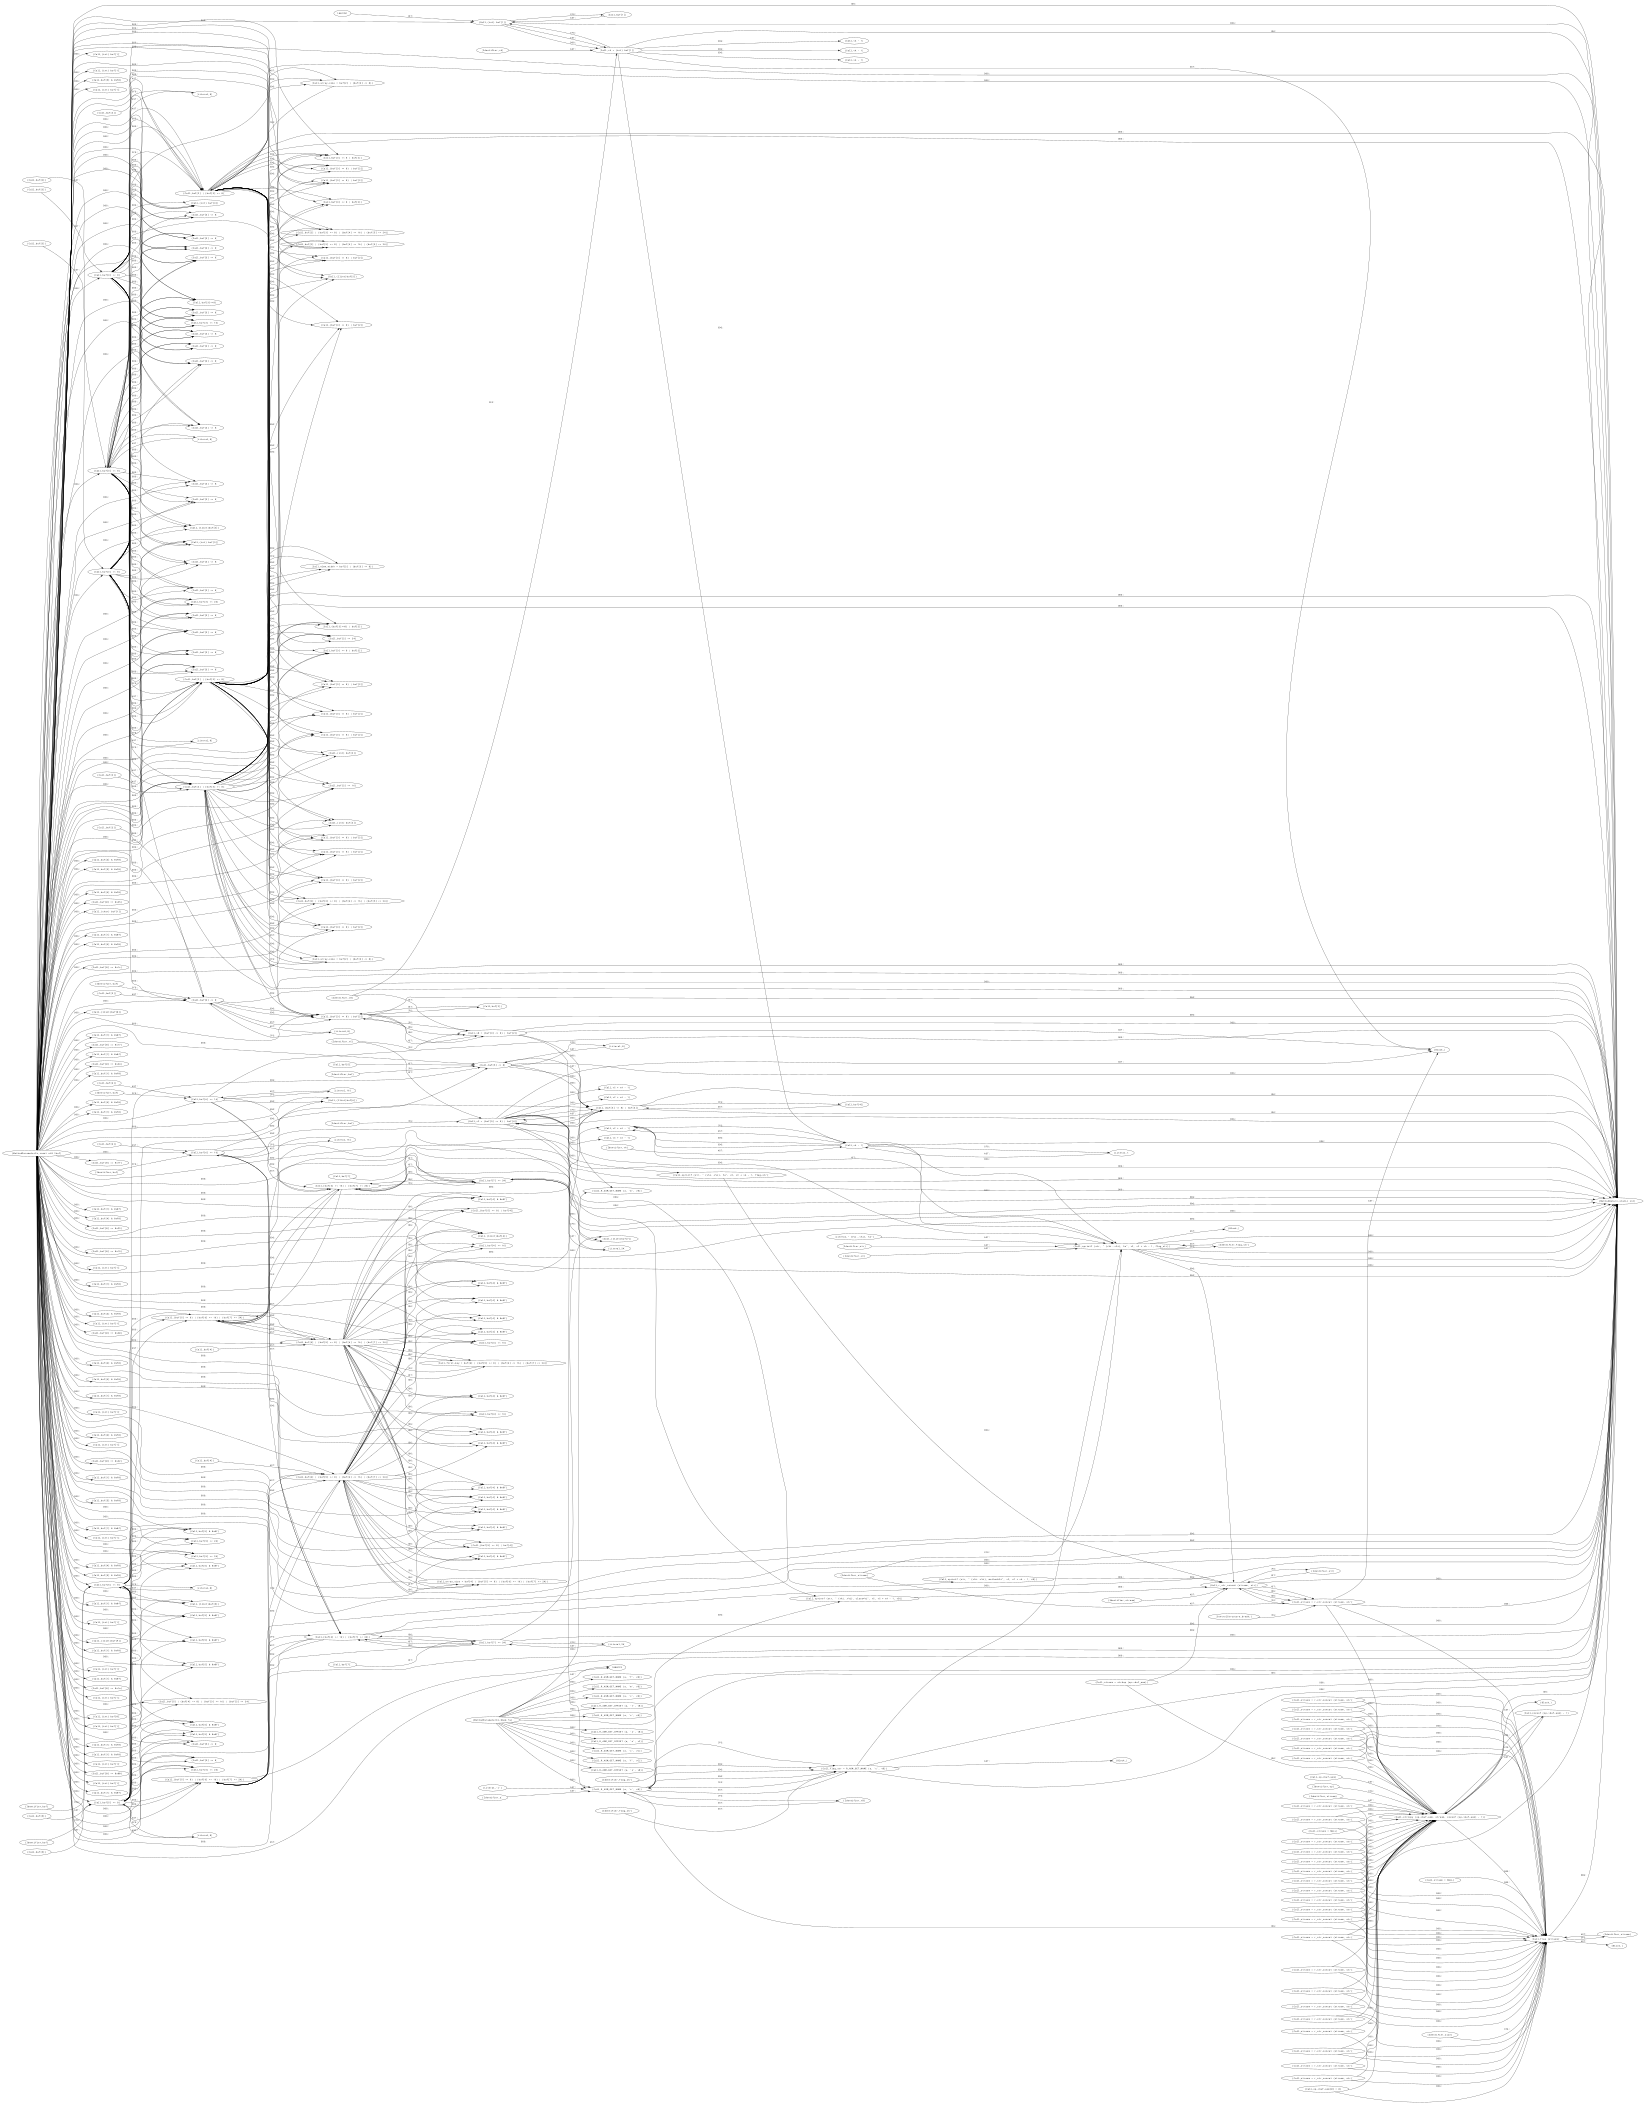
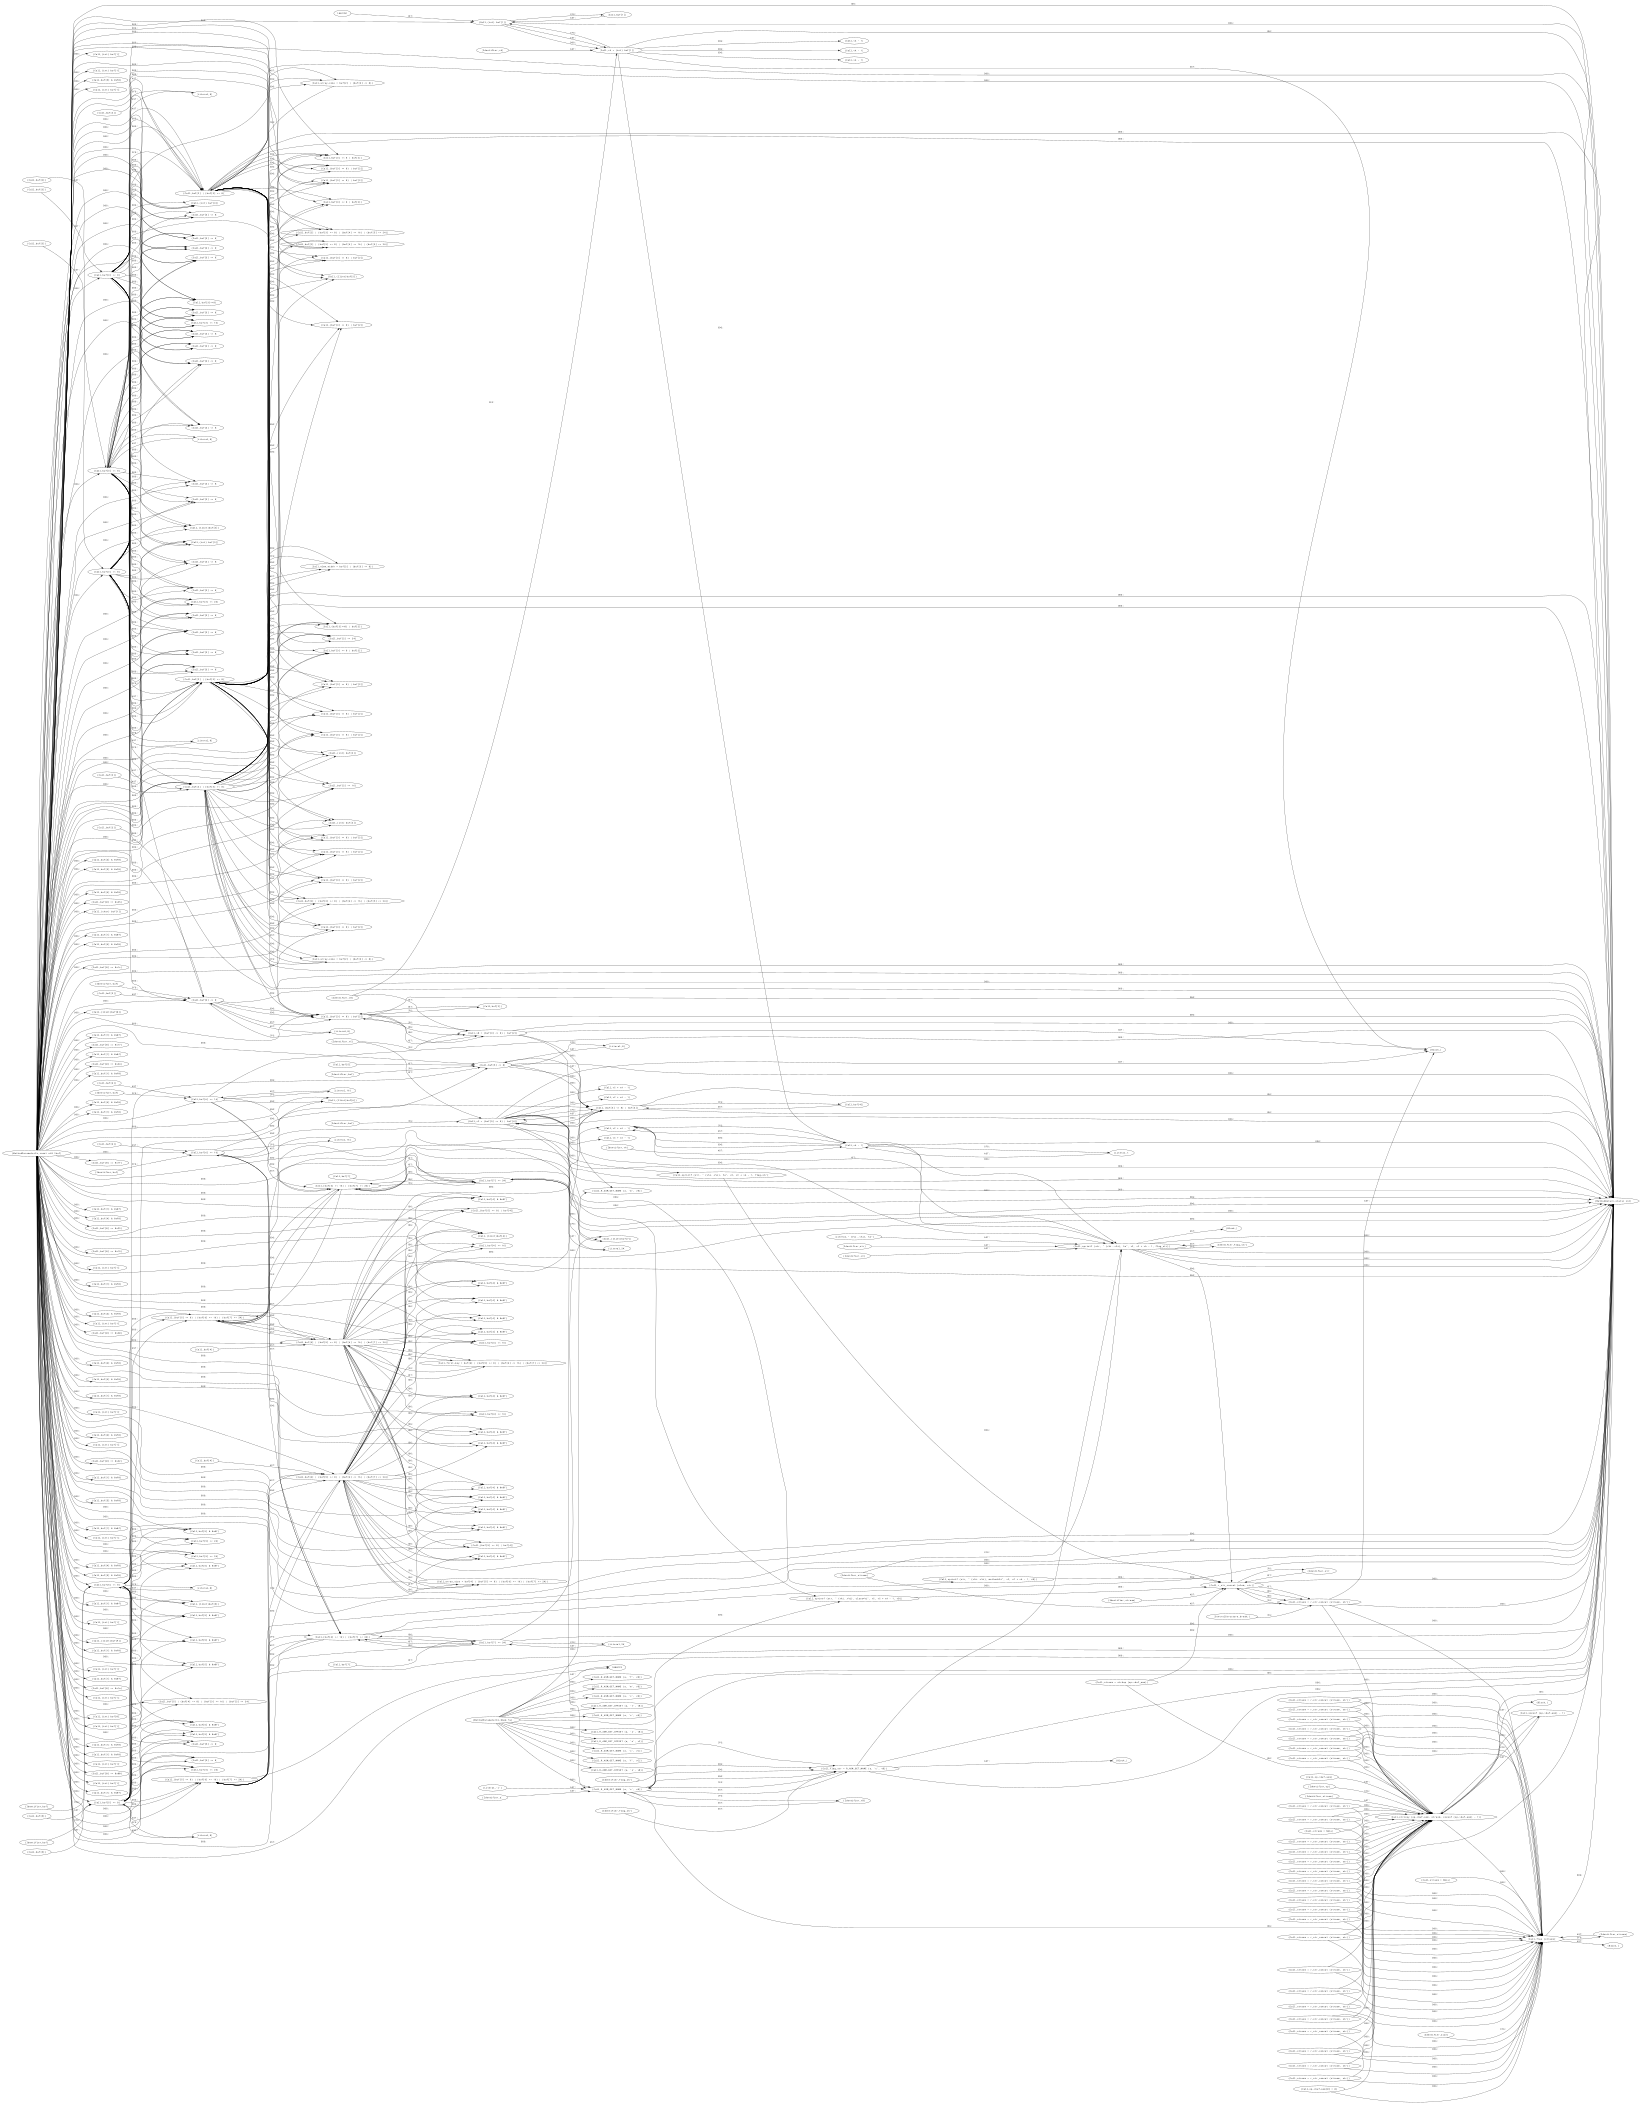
(1234, 1585) -> (1232, 1585)
